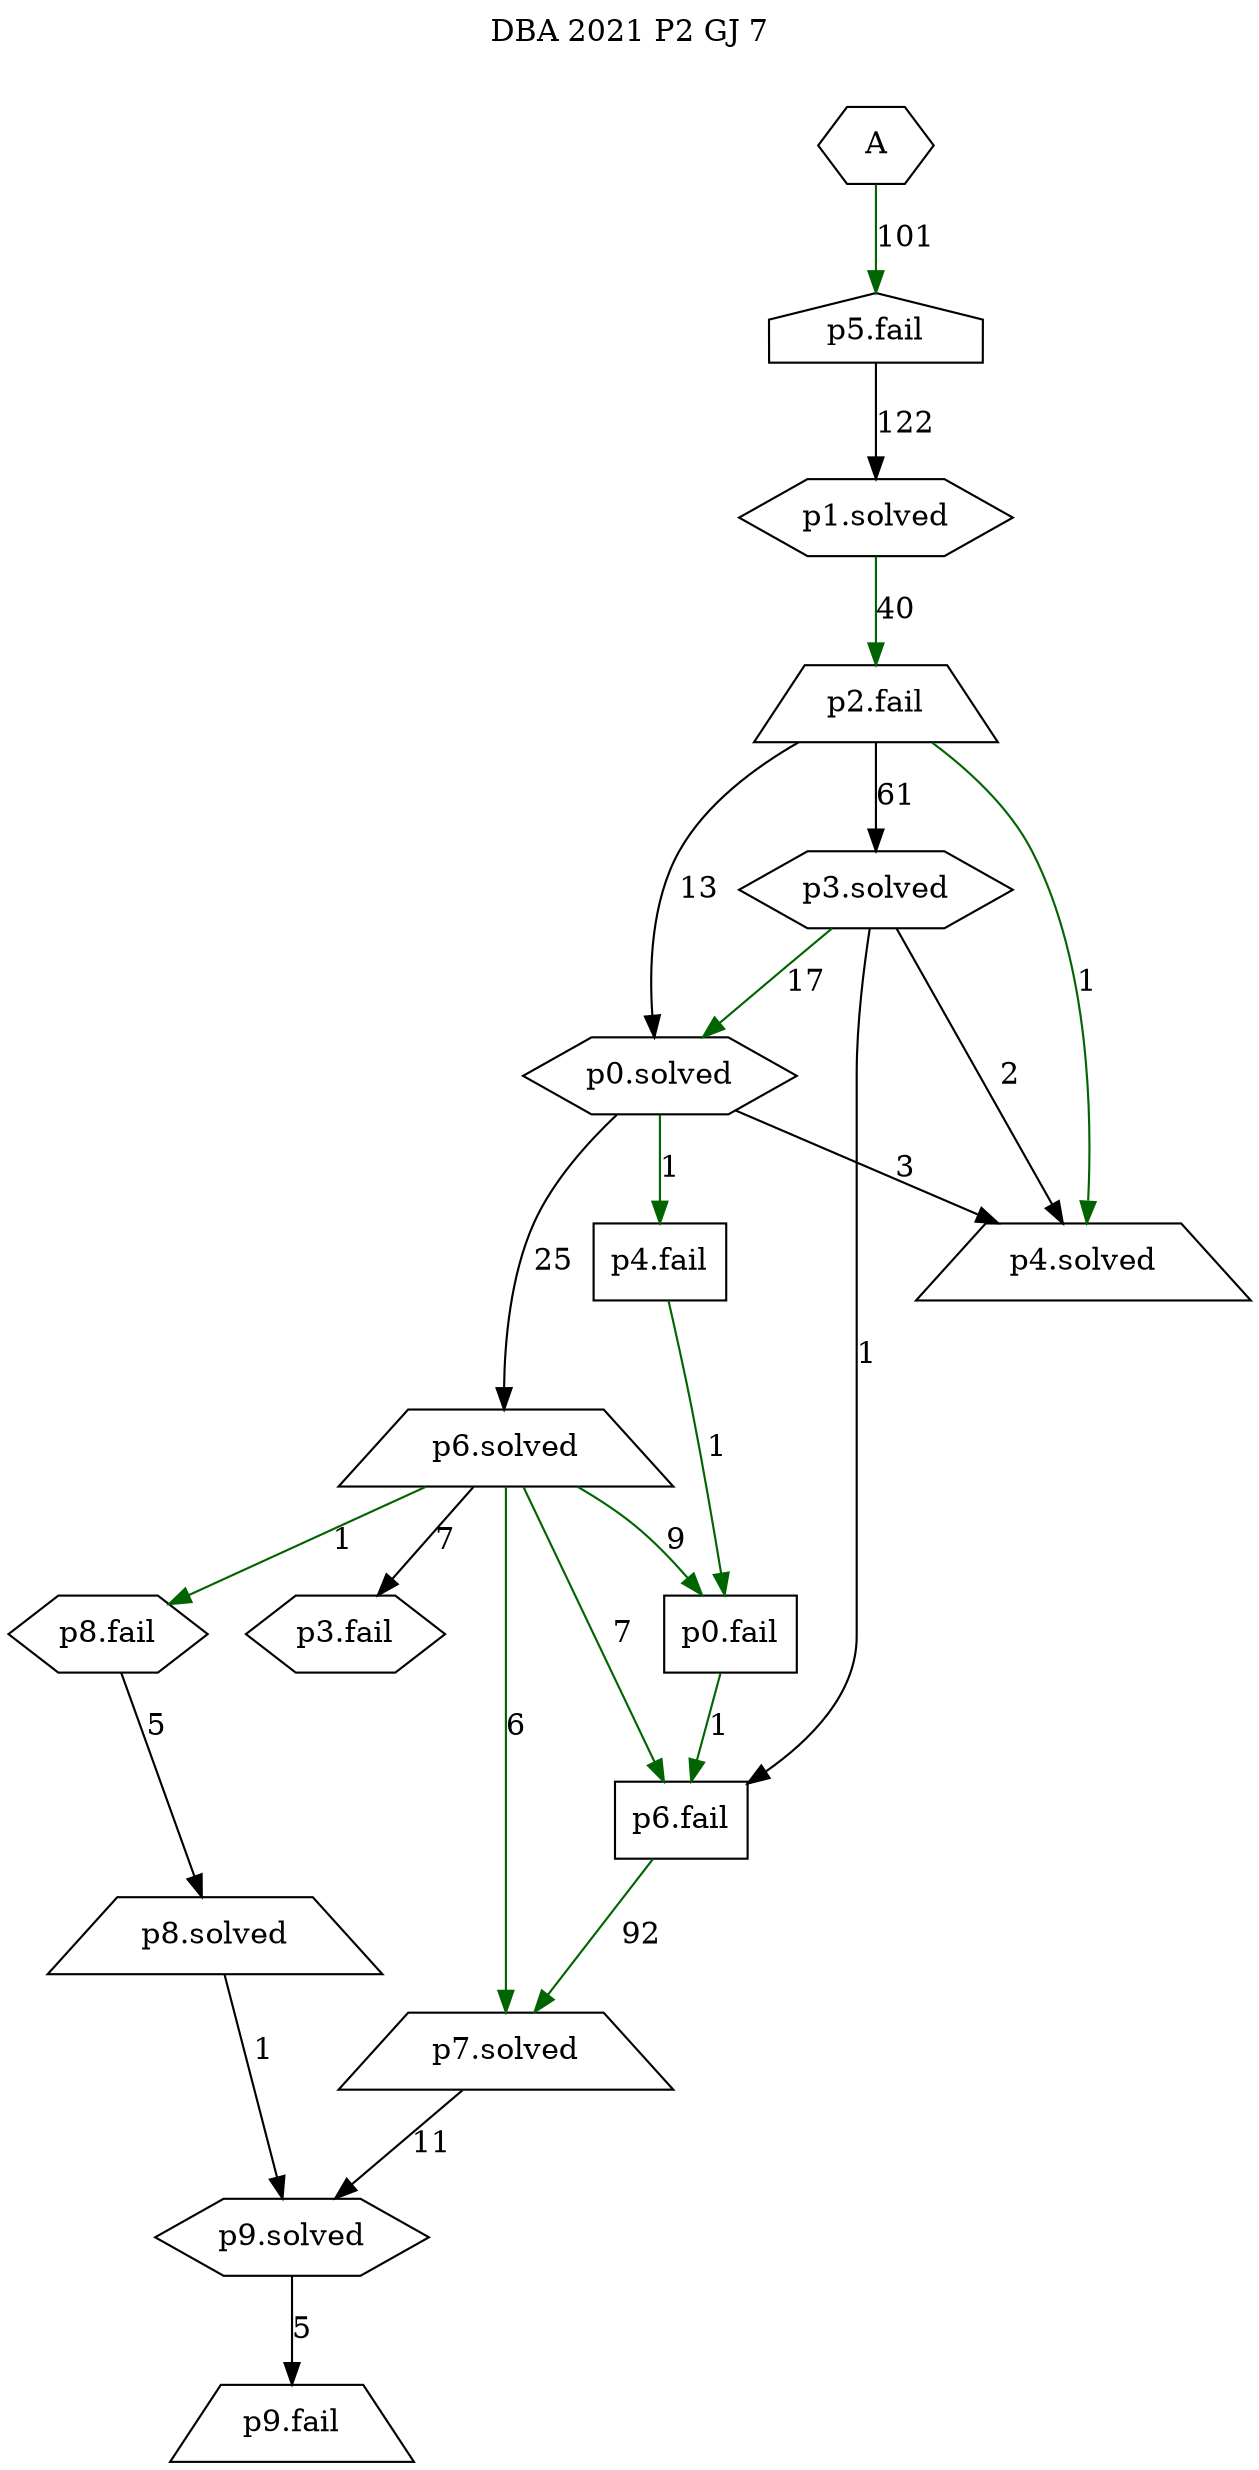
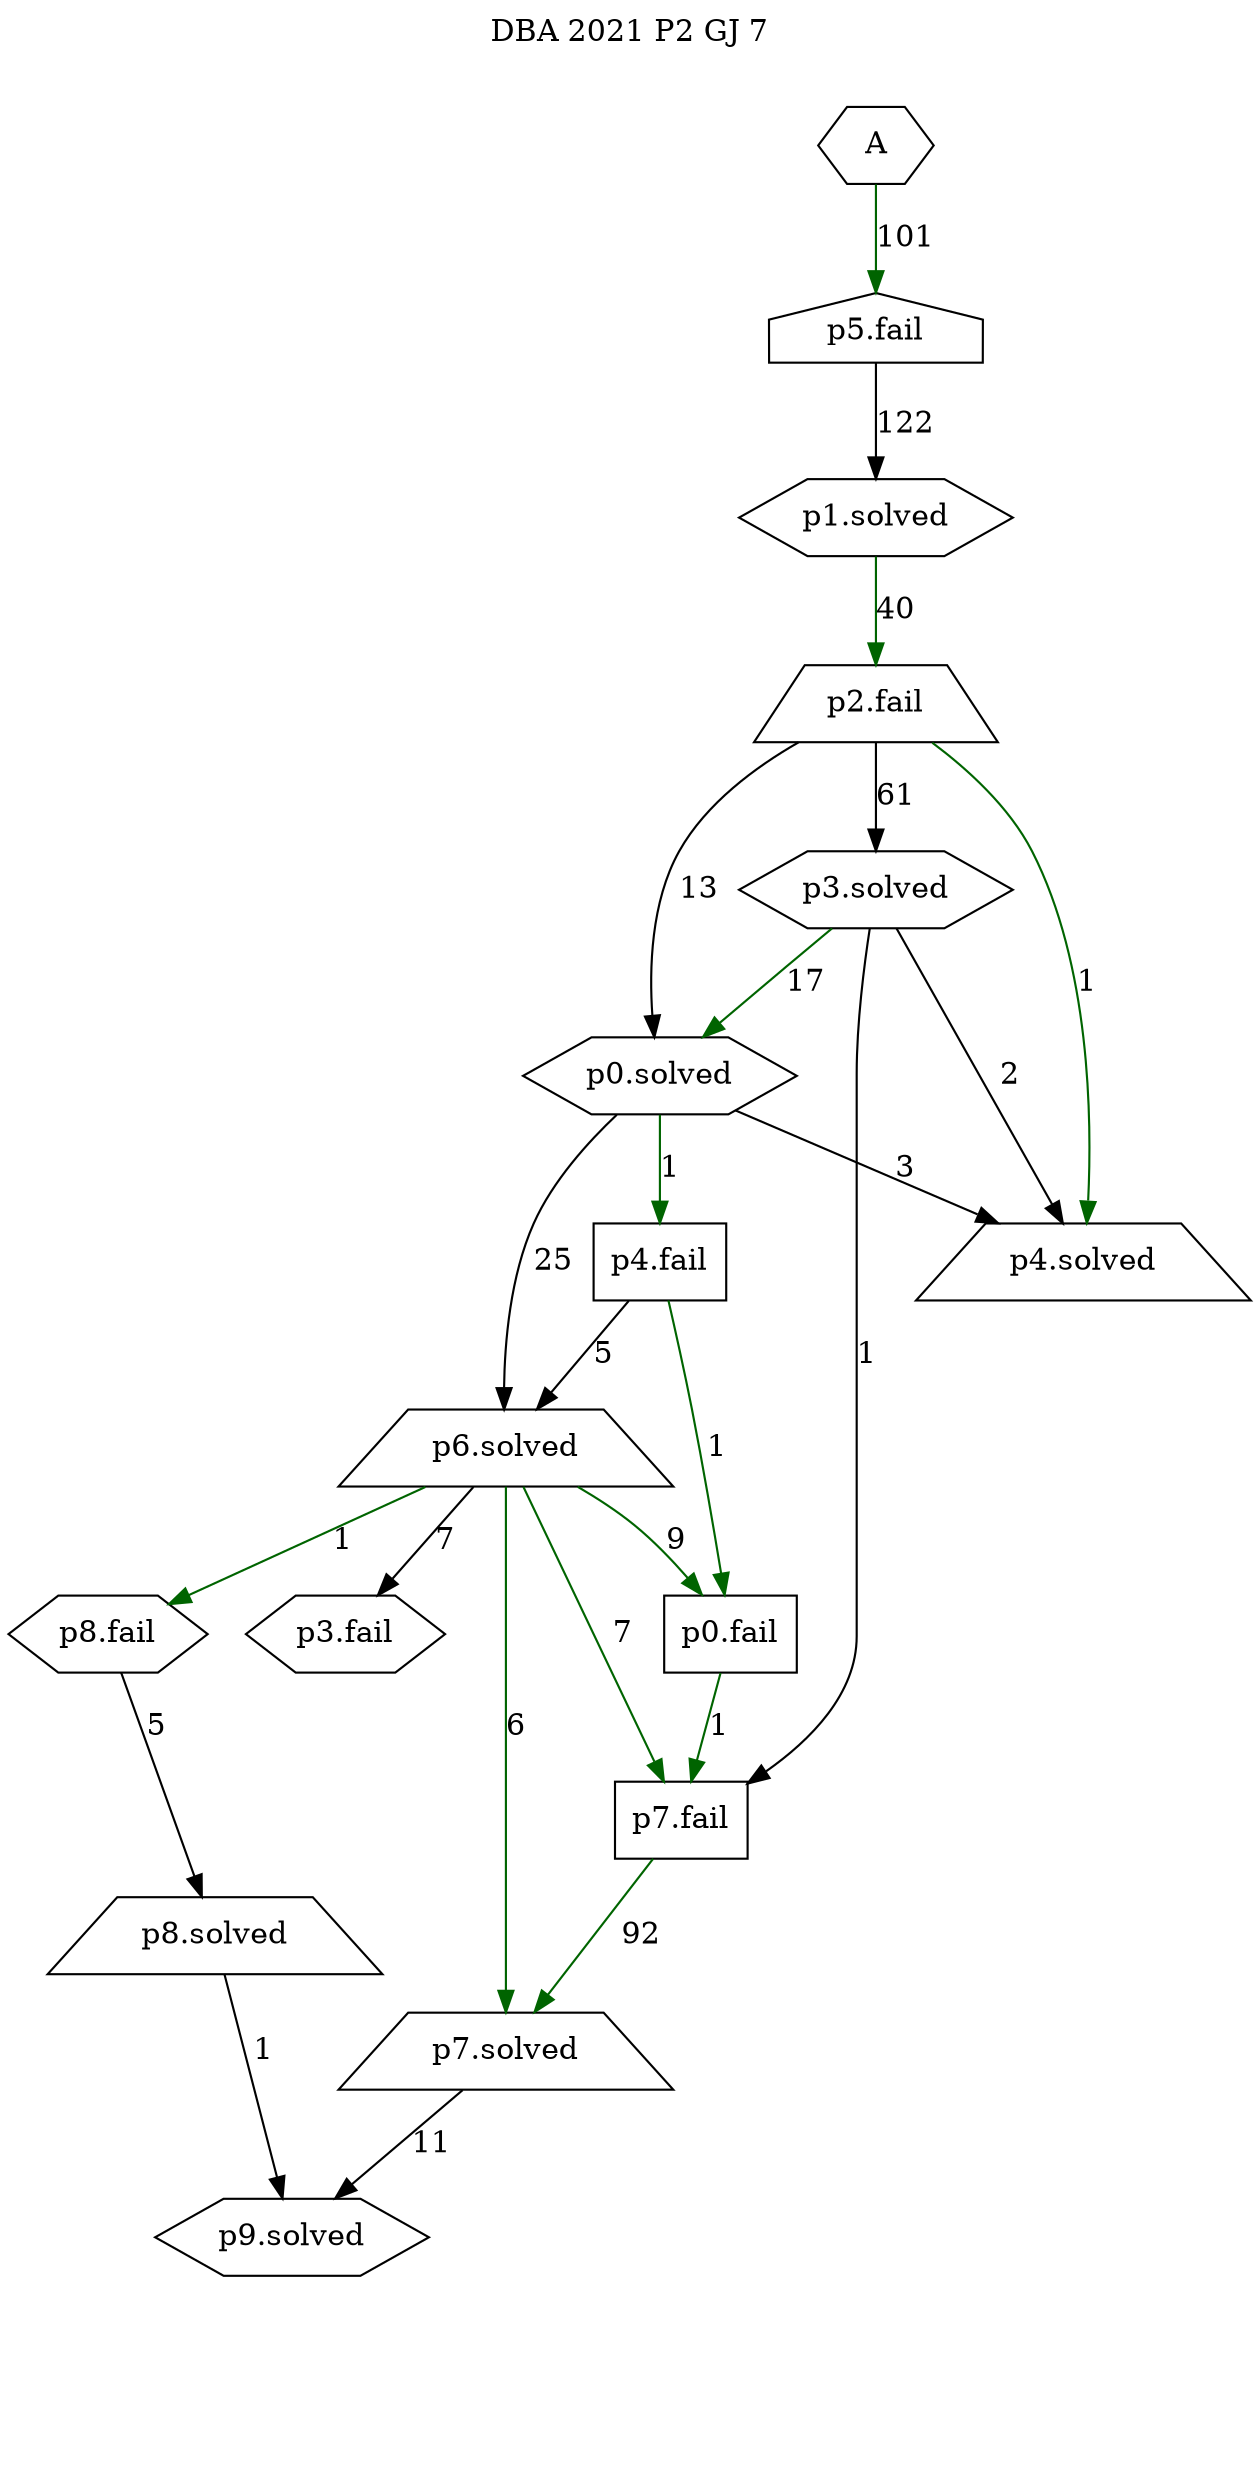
none -> (590, 1347)
(681, 1820) -> (681, 1820)
(292, 2423) -> none
